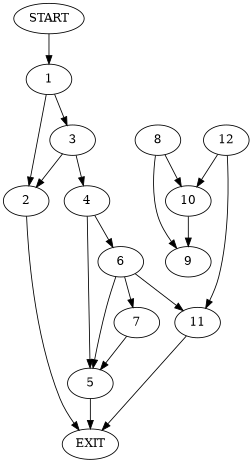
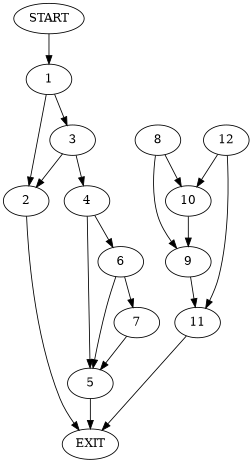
(156, 290) -> (192, 288)
